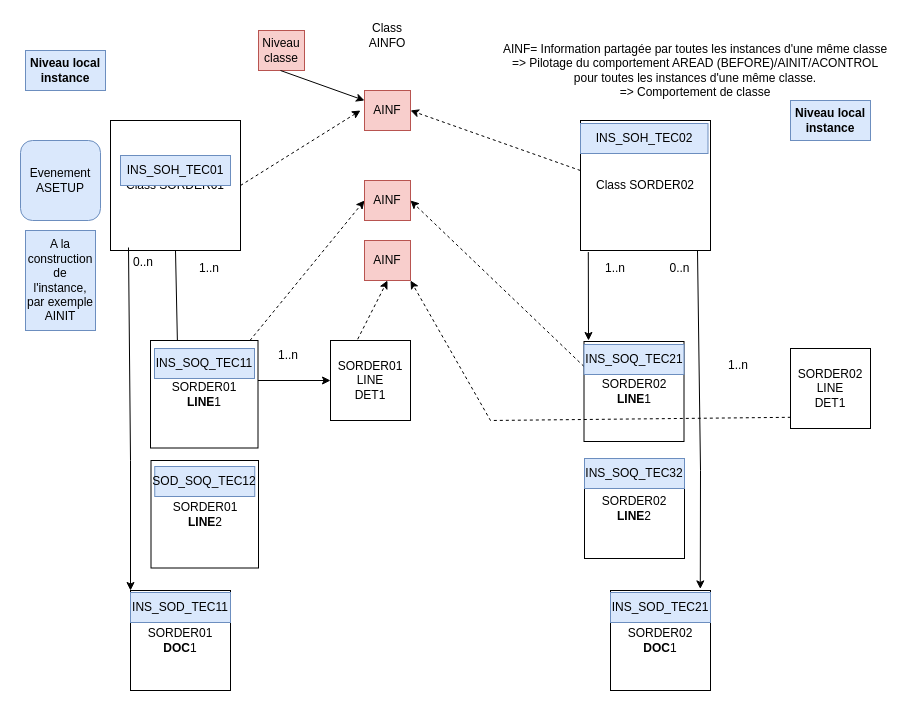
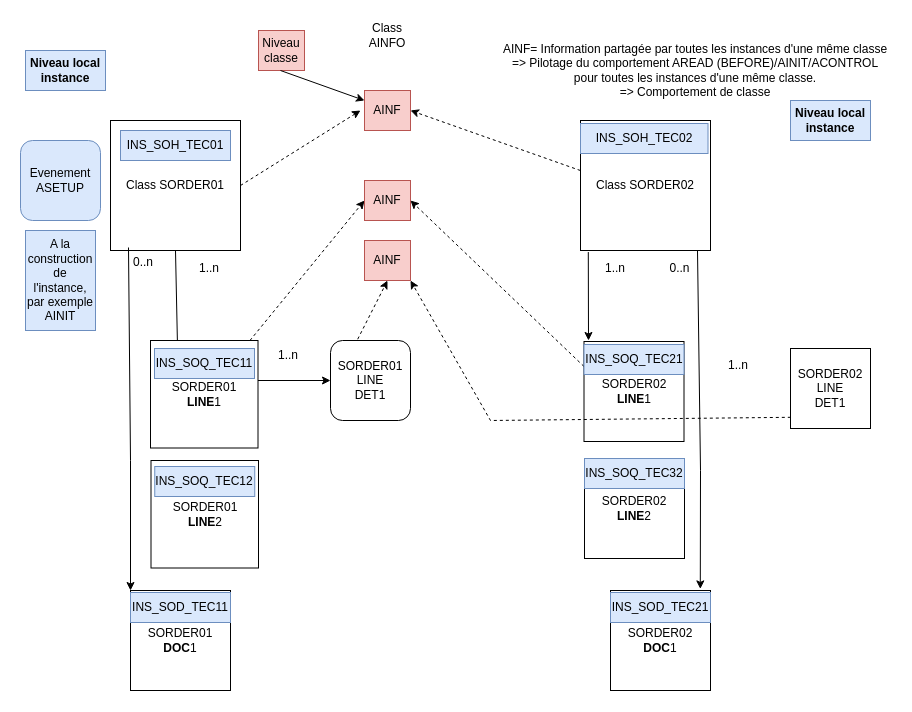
(176, 171) -> (176, 146)
(371, 381) -> (371, 381)
(205, 482) -> (205, 482)
